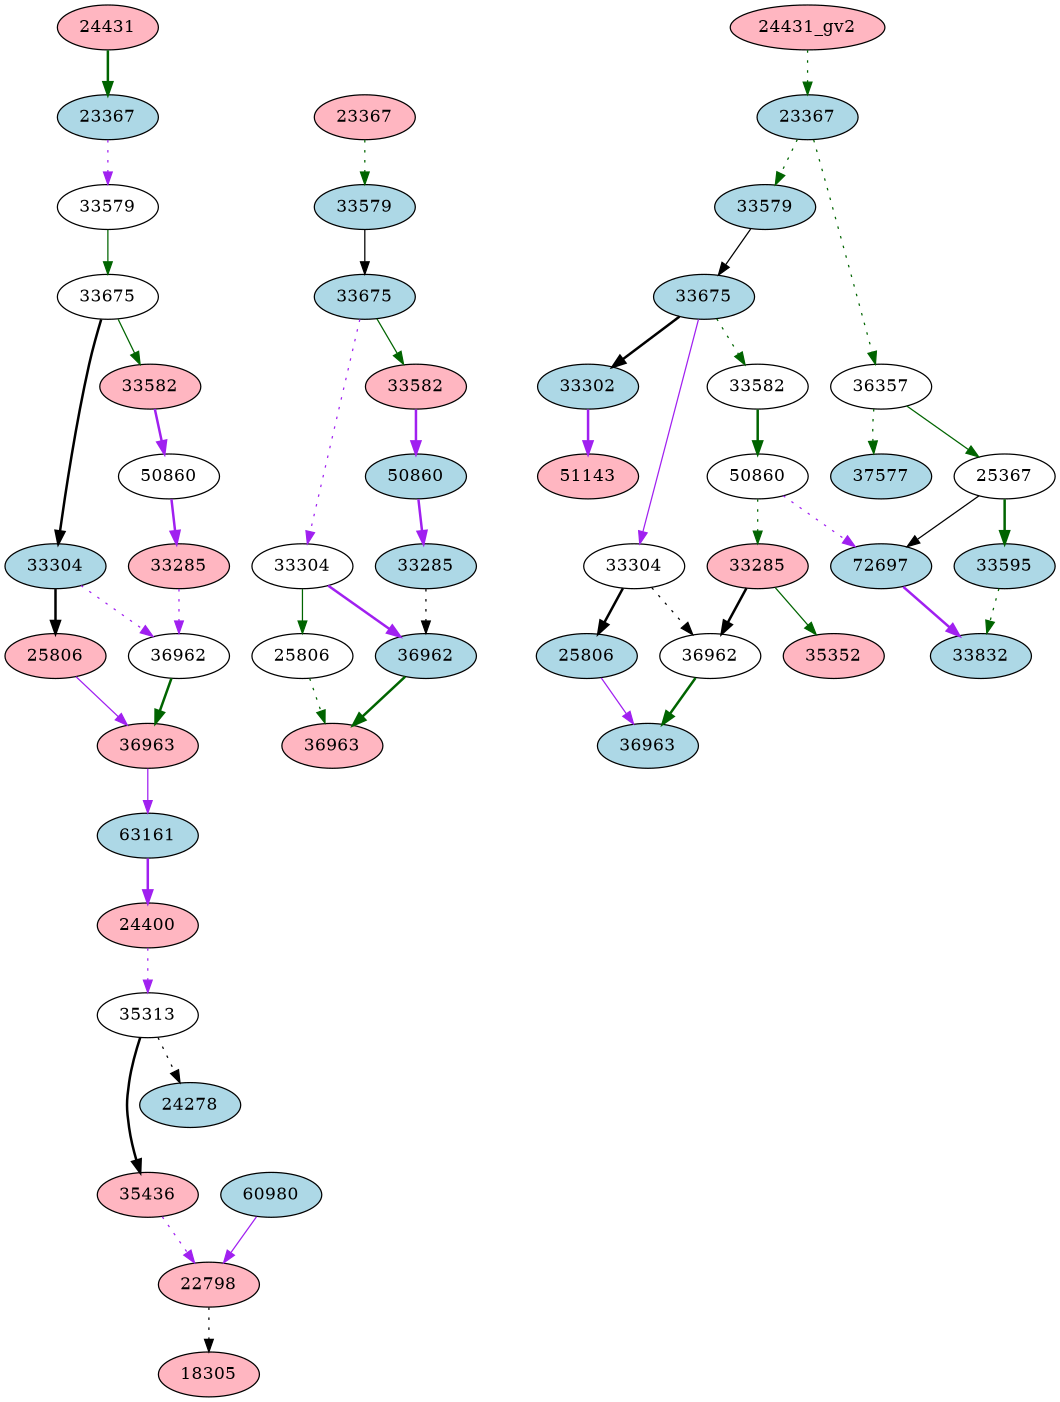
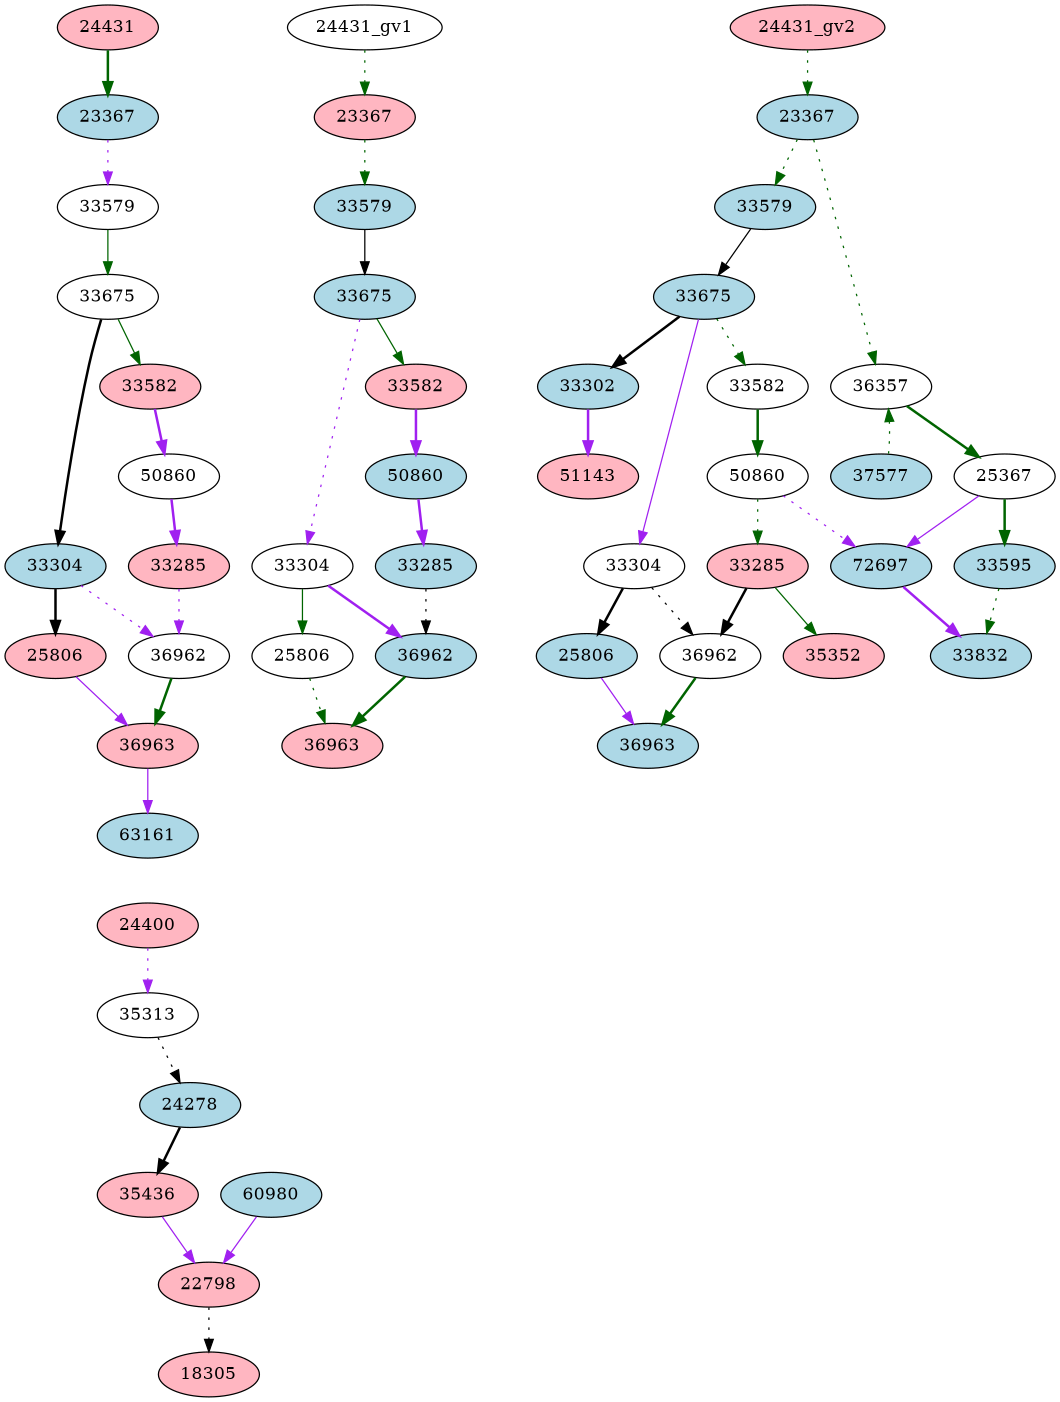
none -> (365, 27)
(873, 425) -> (890, 438)
(937, 428) -> (937, 428)
(948, 517) -> (948, 517)
(148, 874) -> none
(127, 1099) -> (172, 1144)
(175, 1235) -> (175, 1235)
